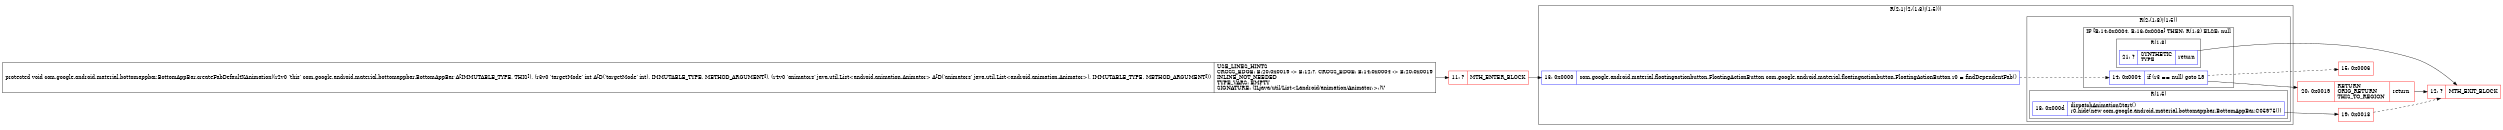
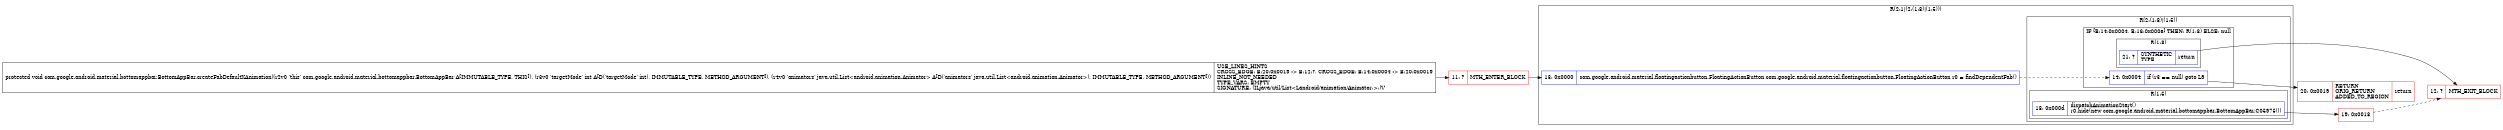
(2356, 69) -> none
(2419, 92) -> none
(2361, 97) -> (2362, 97)
